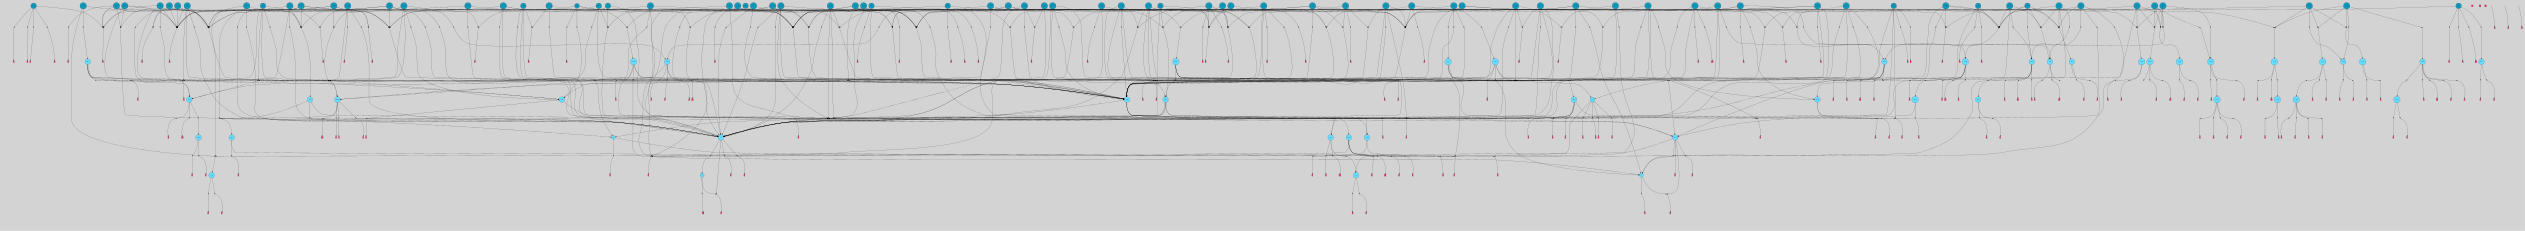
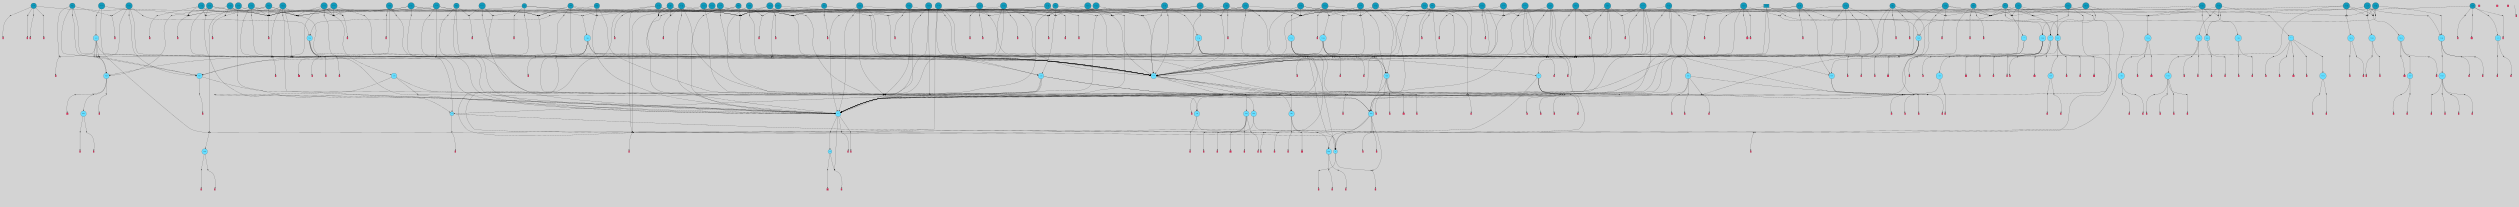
(1718, 6) -> (1766, 6)
none -> (2410, 76)
